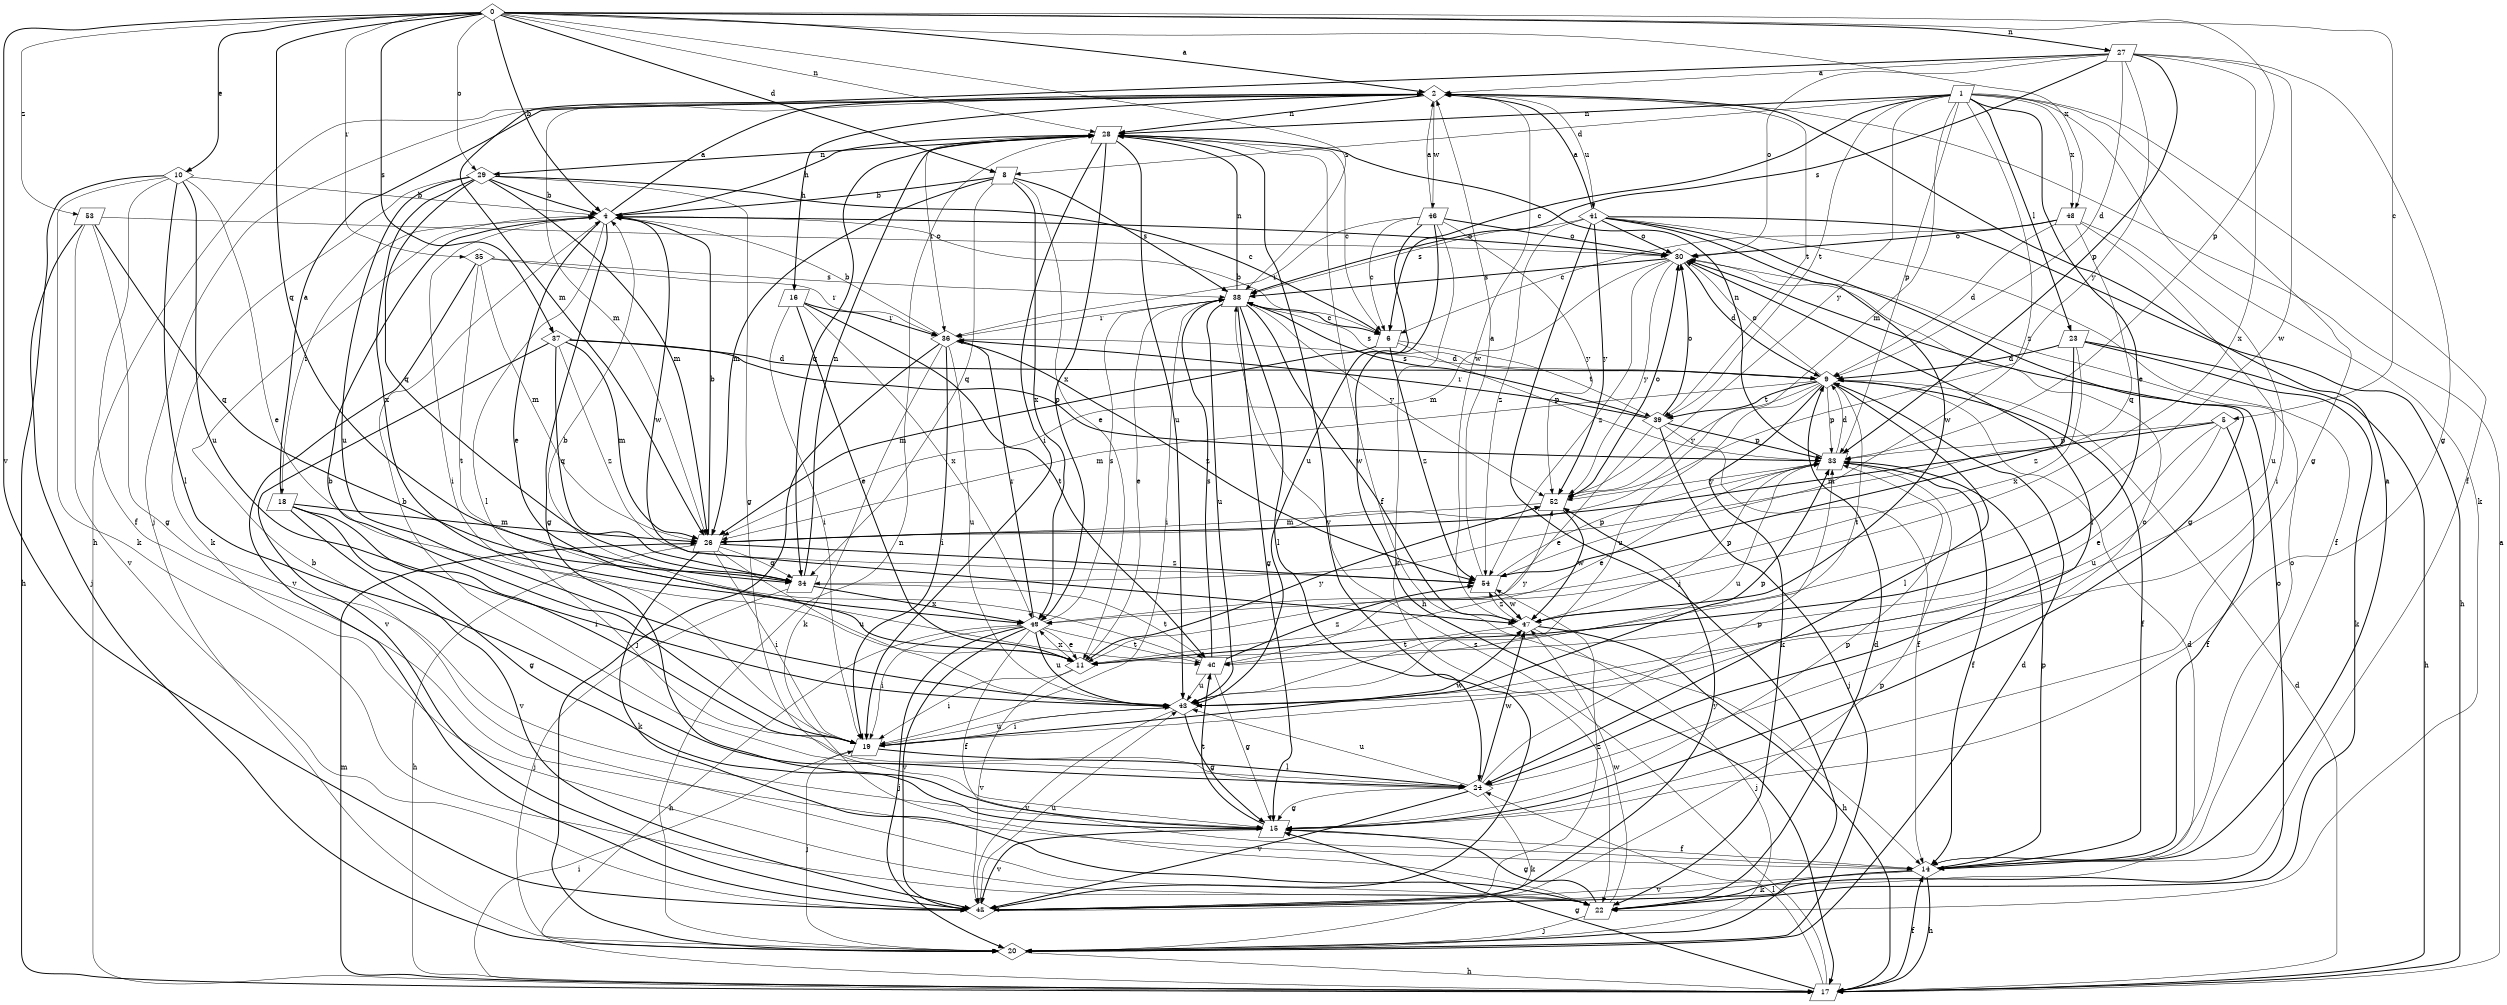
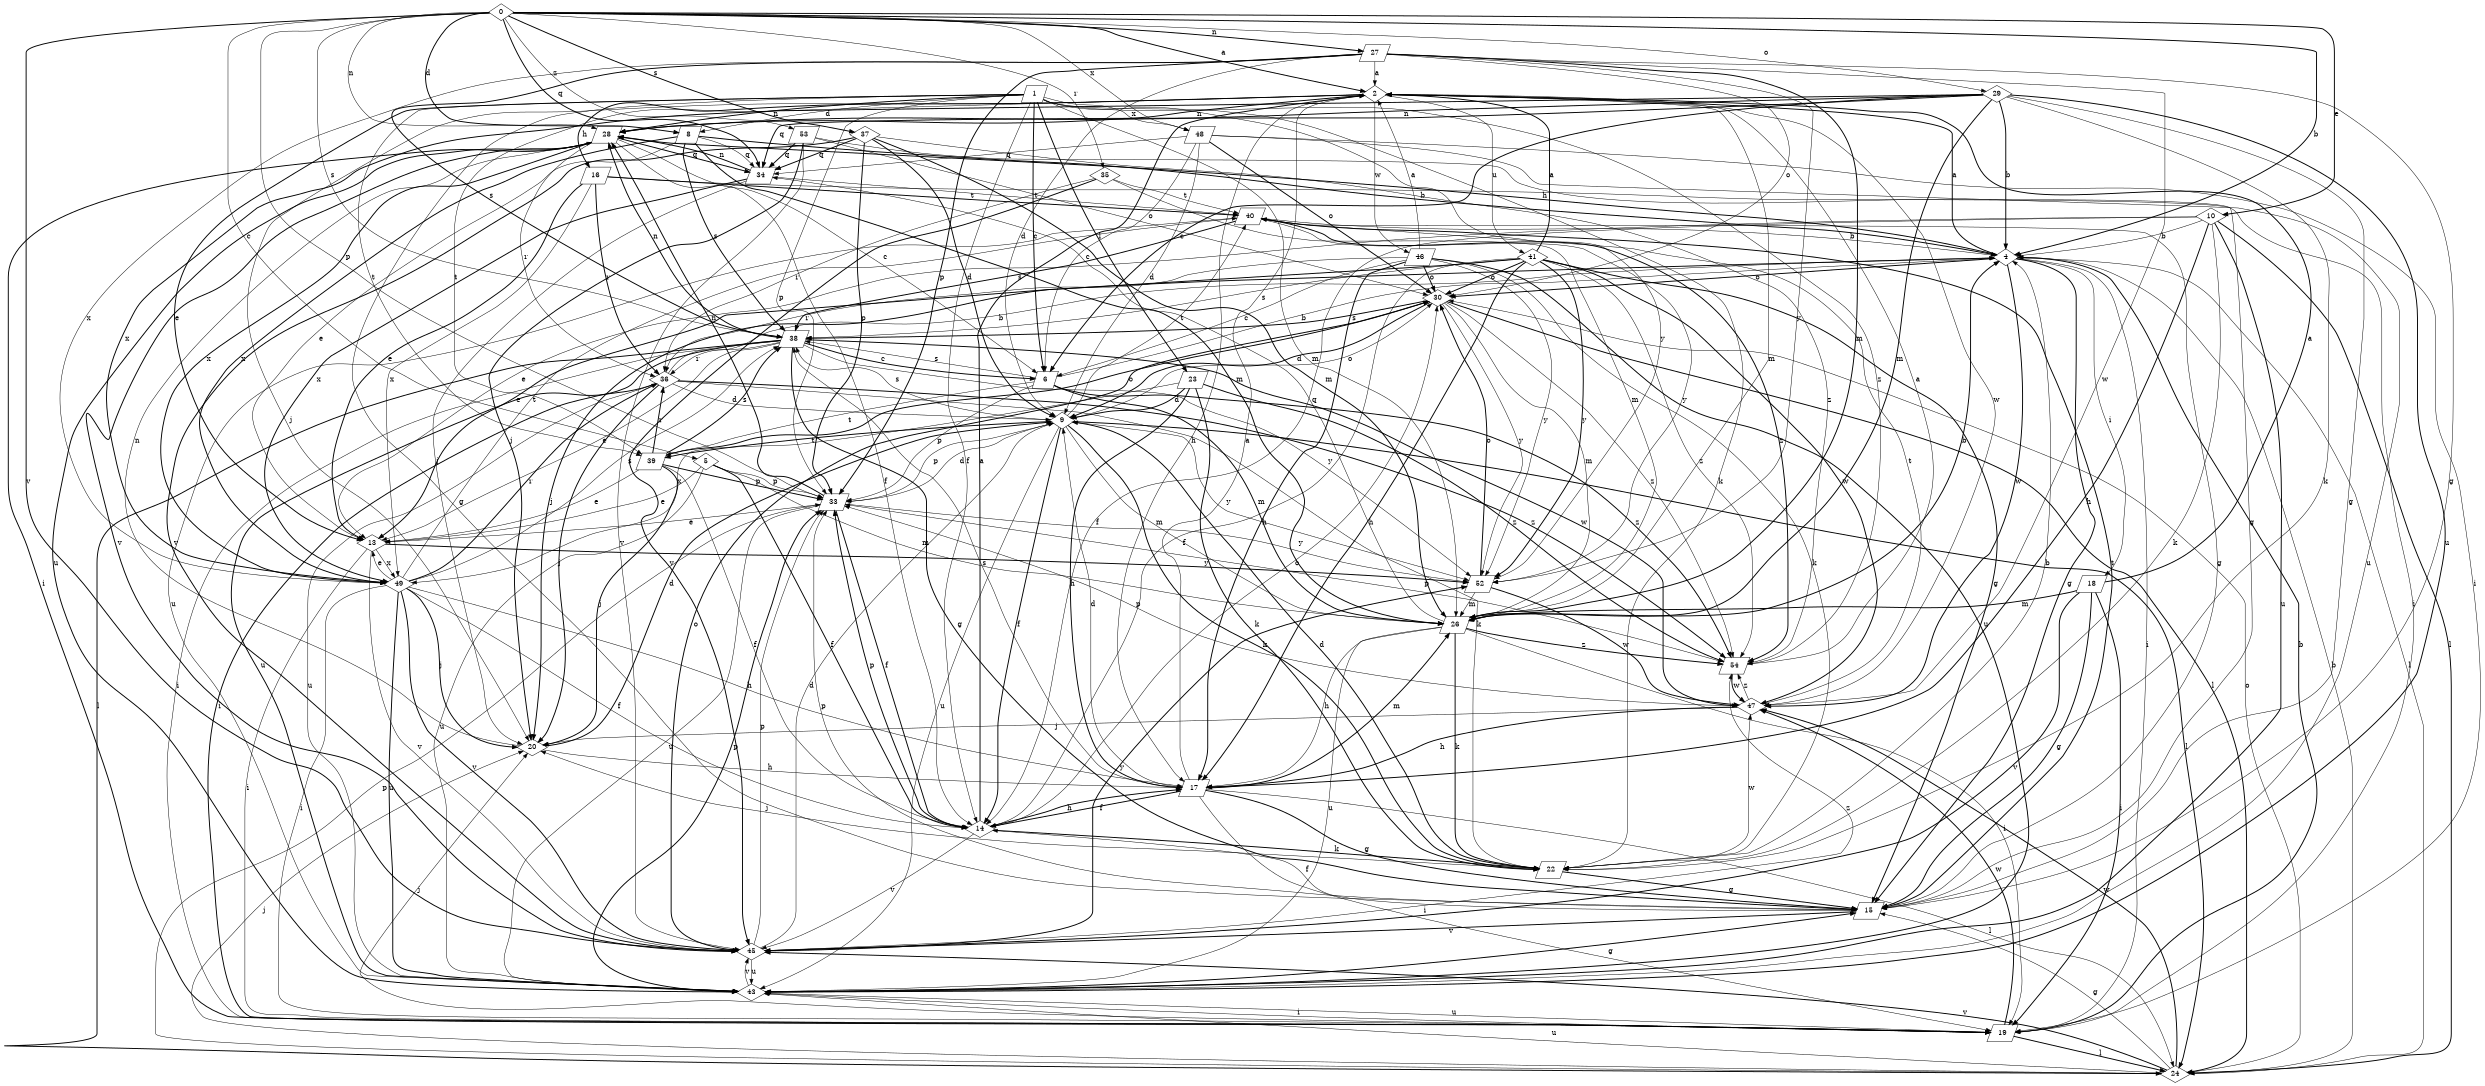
(796, 153) -> (1304, 115)
(856, 283) -> (923, 360)
(1658, 421) -> (651, 461)
(1473, 520) -> (1049, 574)
(1080, 666) -> (372, 543)
(1533, 870) -> (264, 911)
